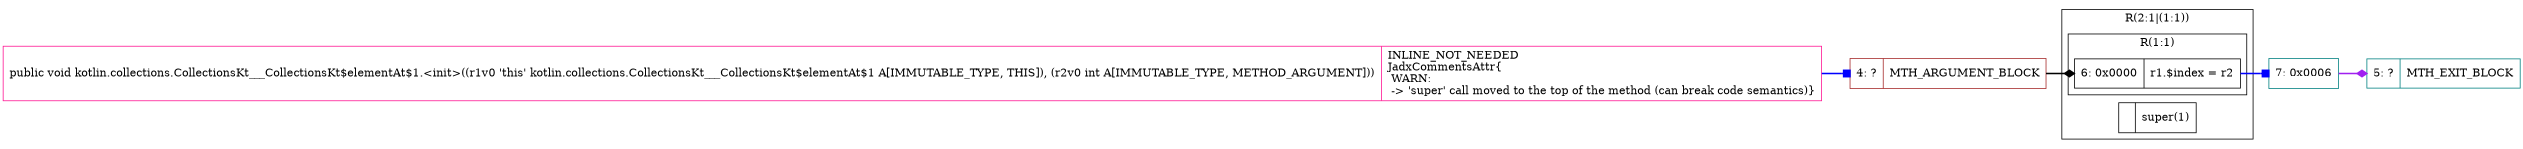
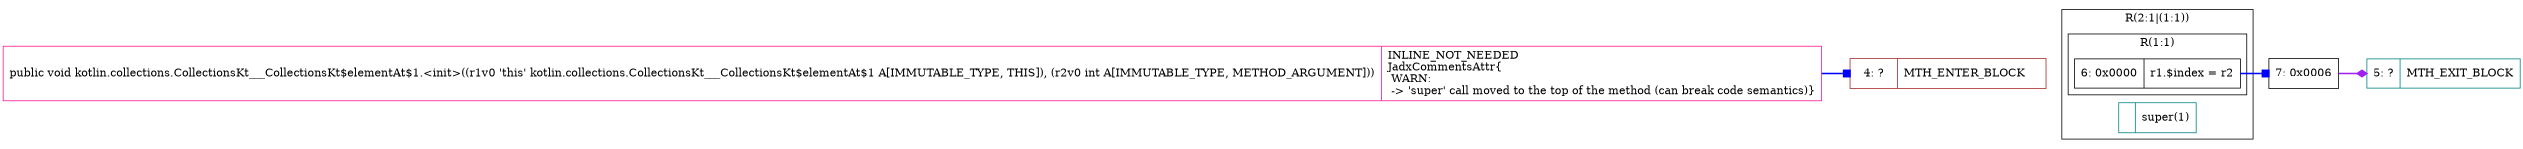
(1965, 73) -> (1965, 73)
(2055, 73) -> none
(2304, 73) -> (2304, 73)
(2157, 118) -> (2157, 118)
